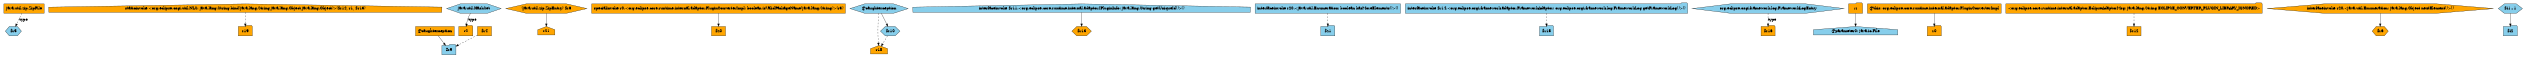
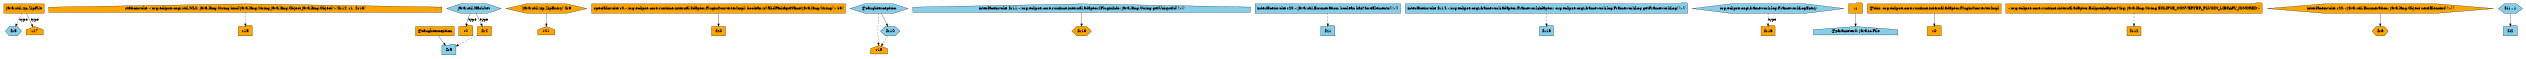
none -> (479, 19)
none -> (35, 31)
